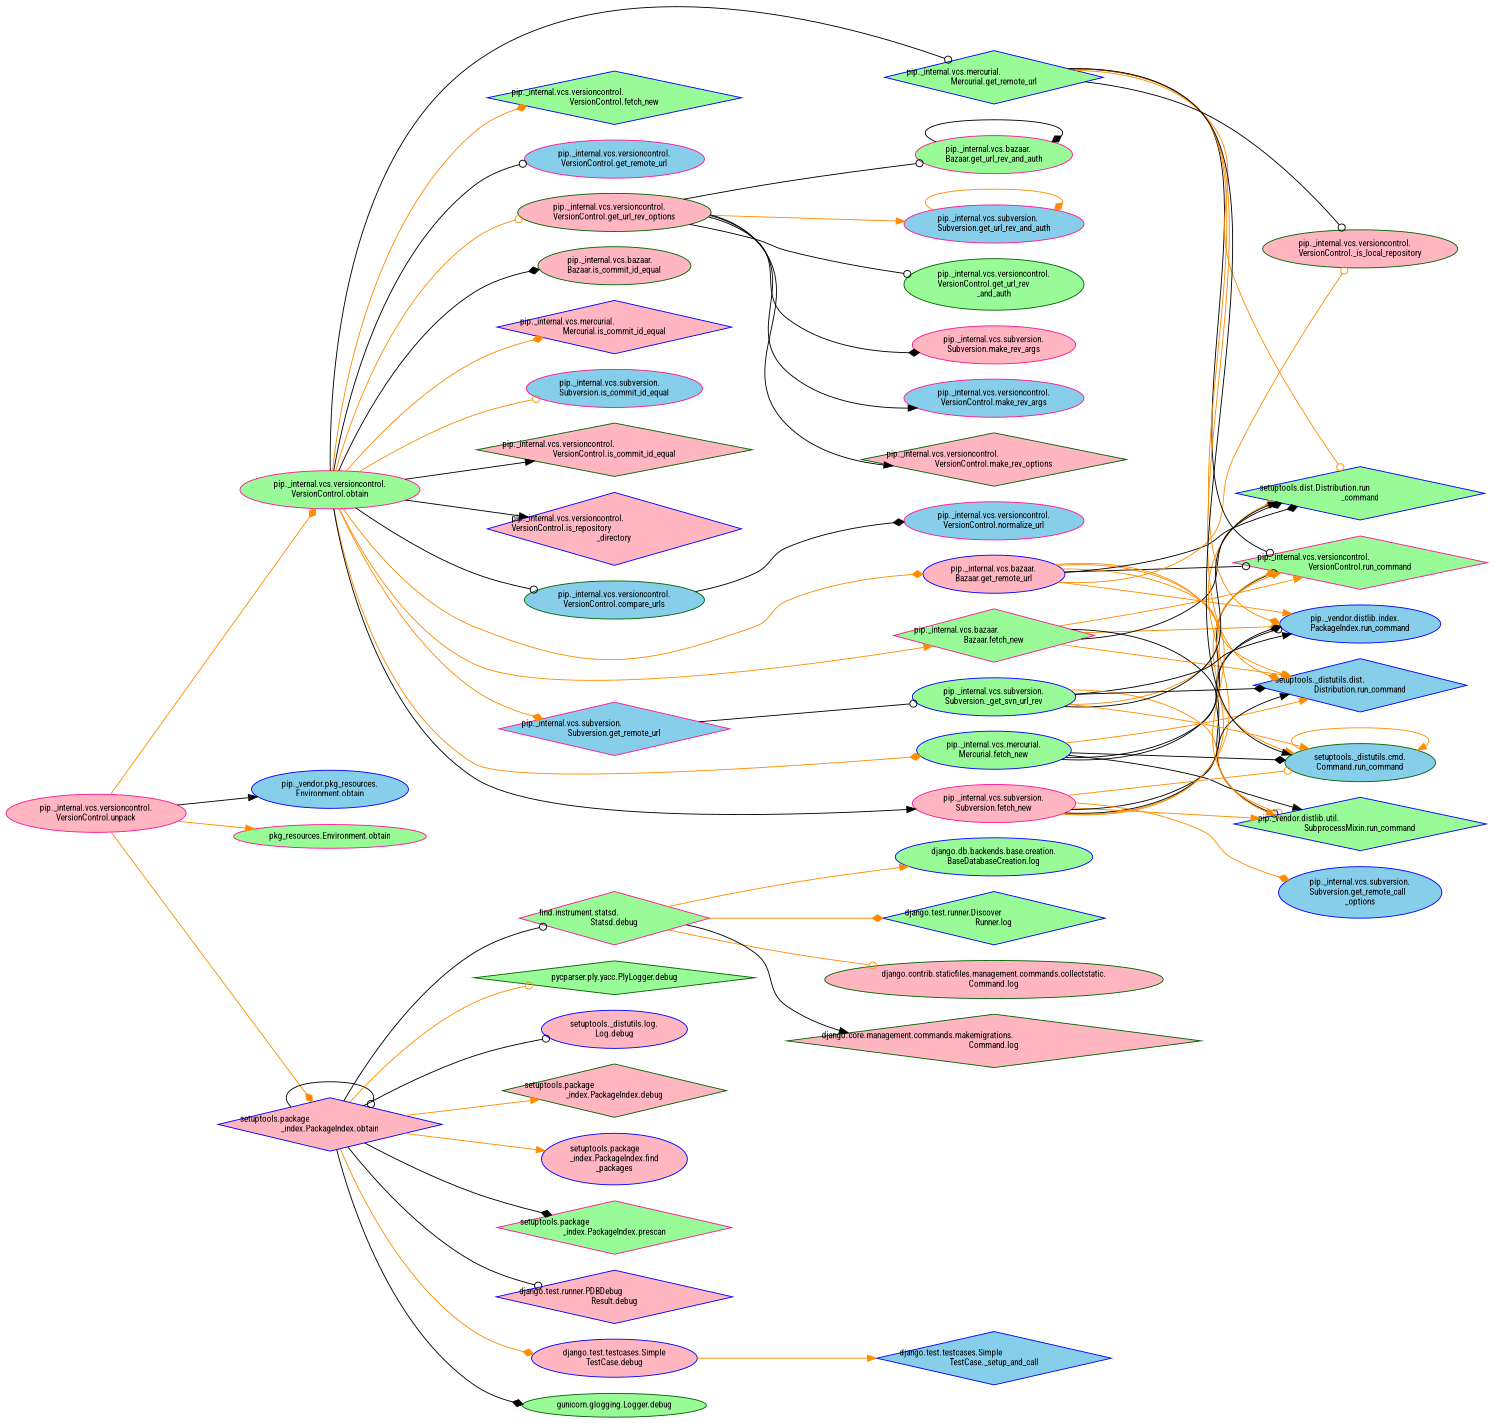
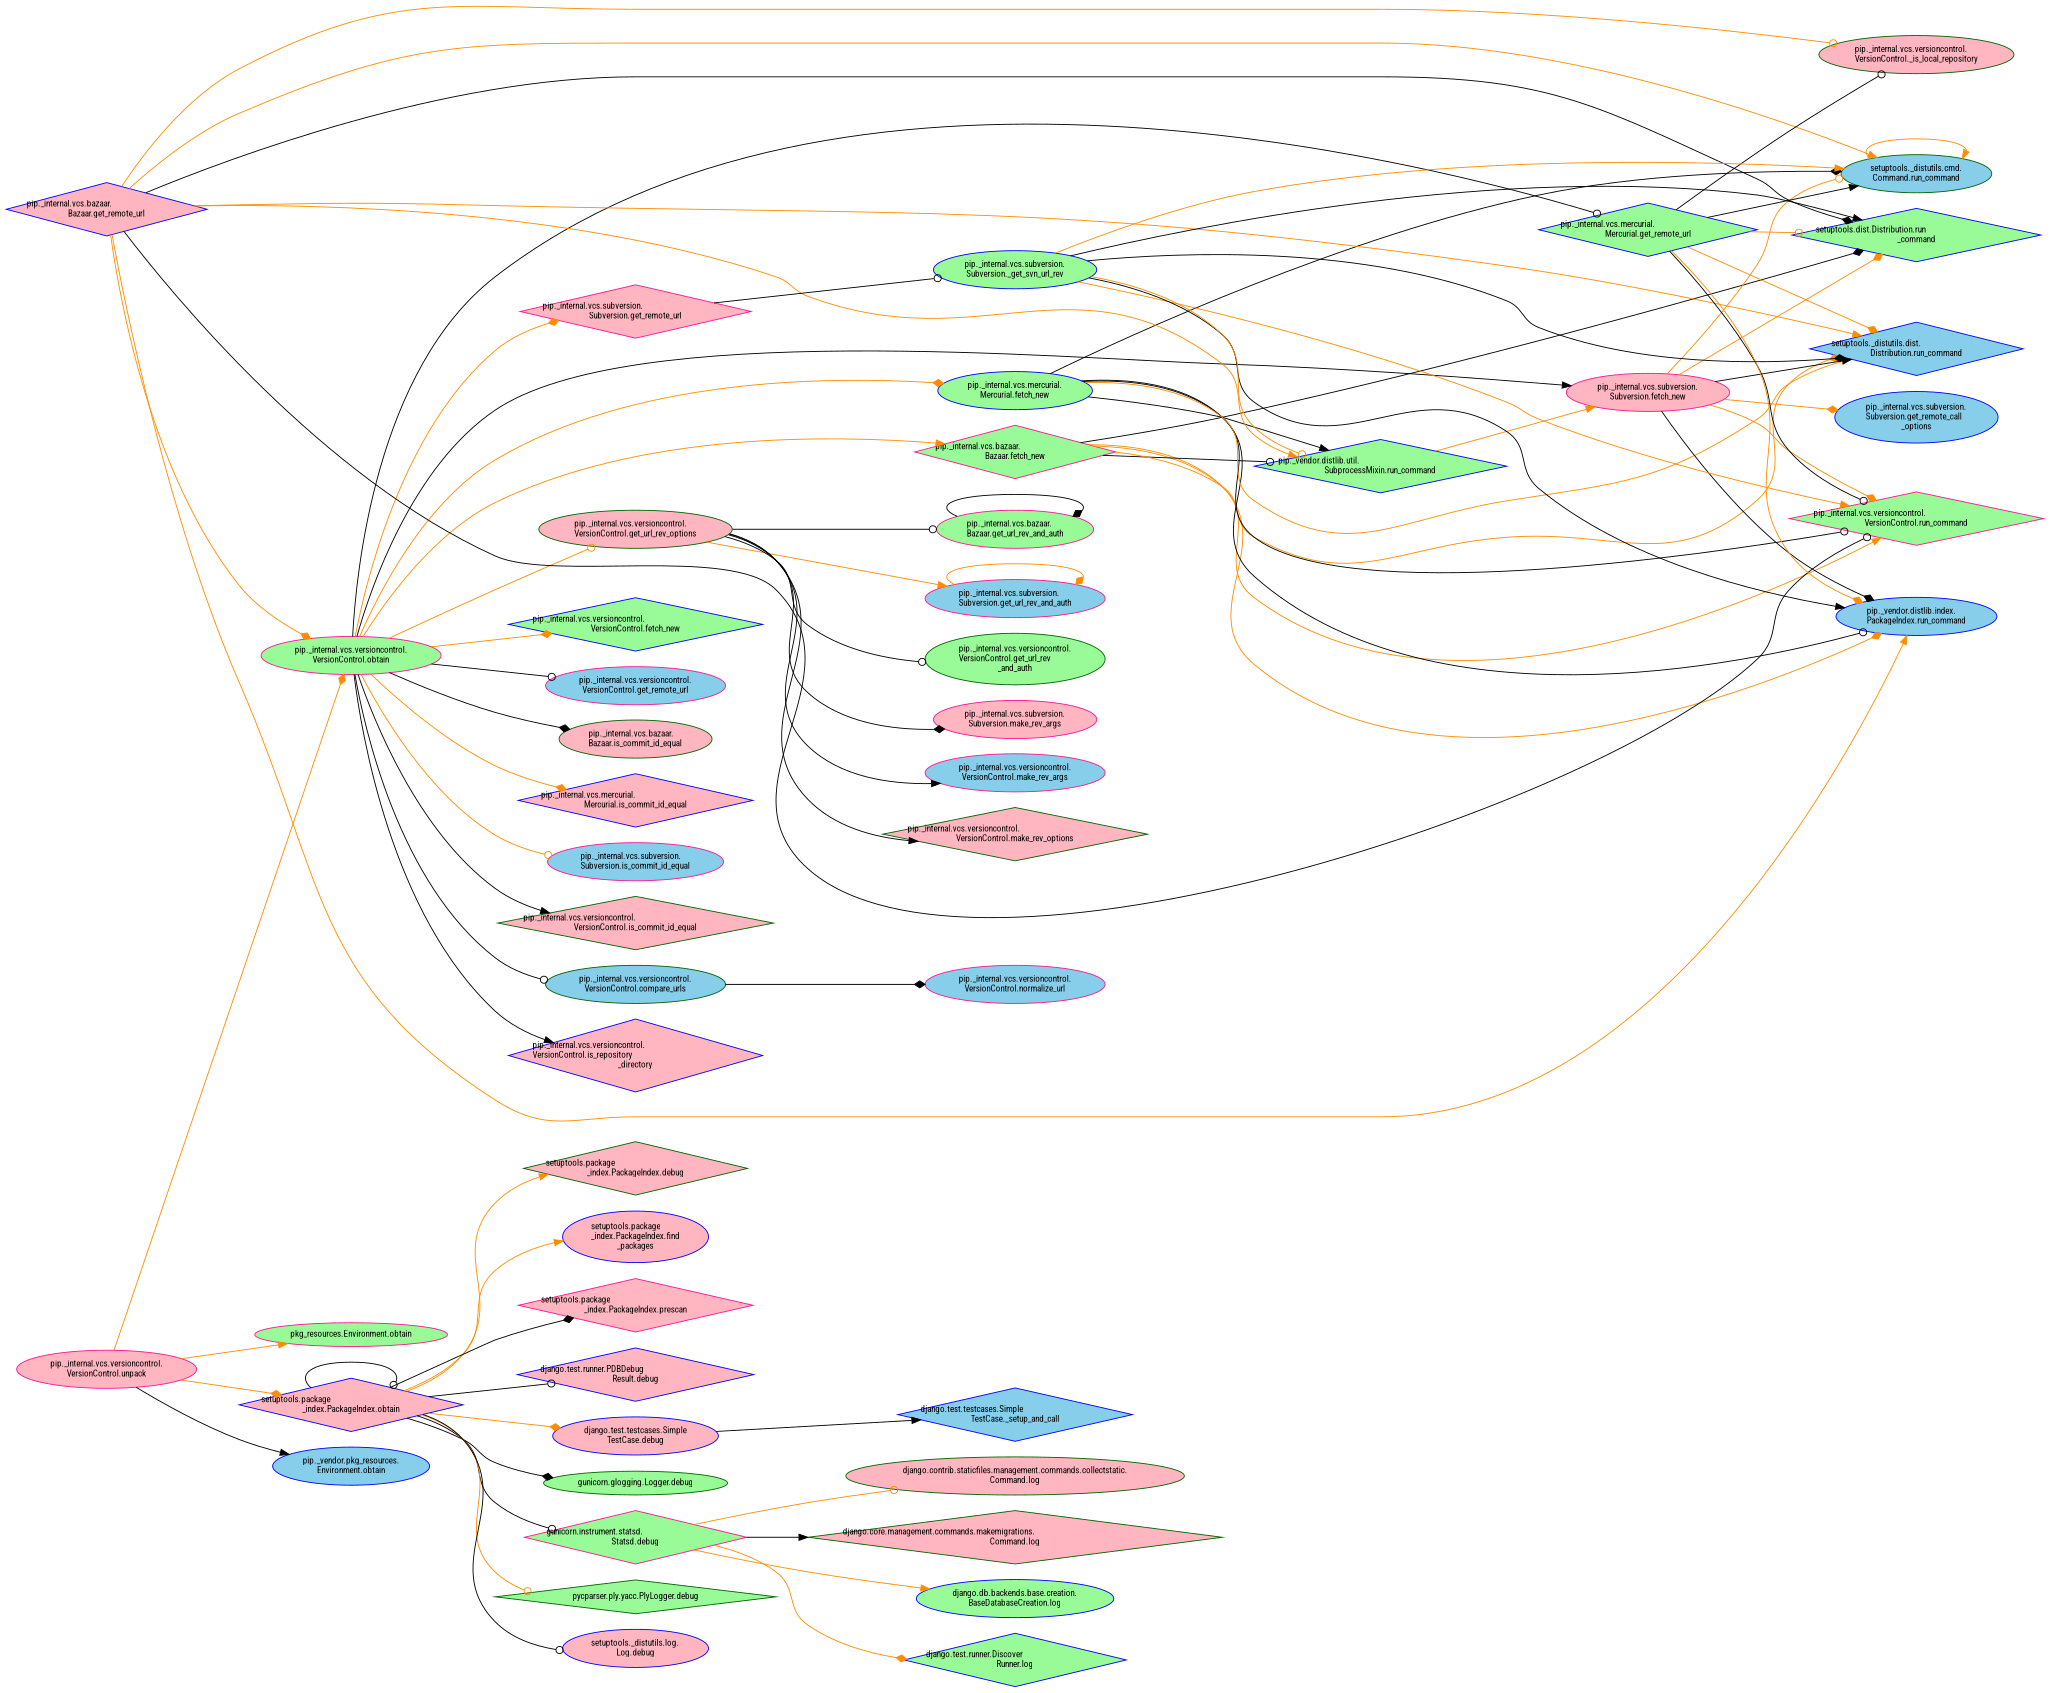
(994, 574) -> (107, 209)
(610, 659) -> (172, 466)
(614, 729) -> (636, 311)
(1176, 814) -> (1515, 429)
(614, 918) -> (636, 1537)
(614, 1228) -> (636, 1305)
(782, 1358) -> (814, 1426)
